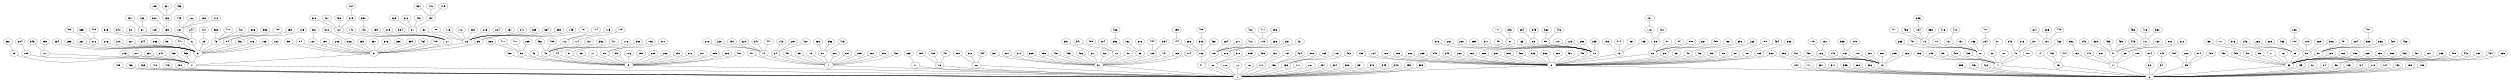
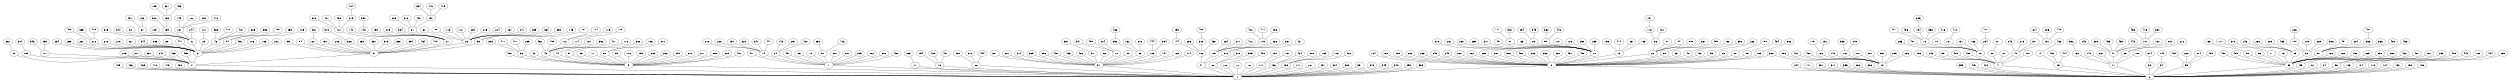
(830, 42) -> none
(1361, 53) -> none
